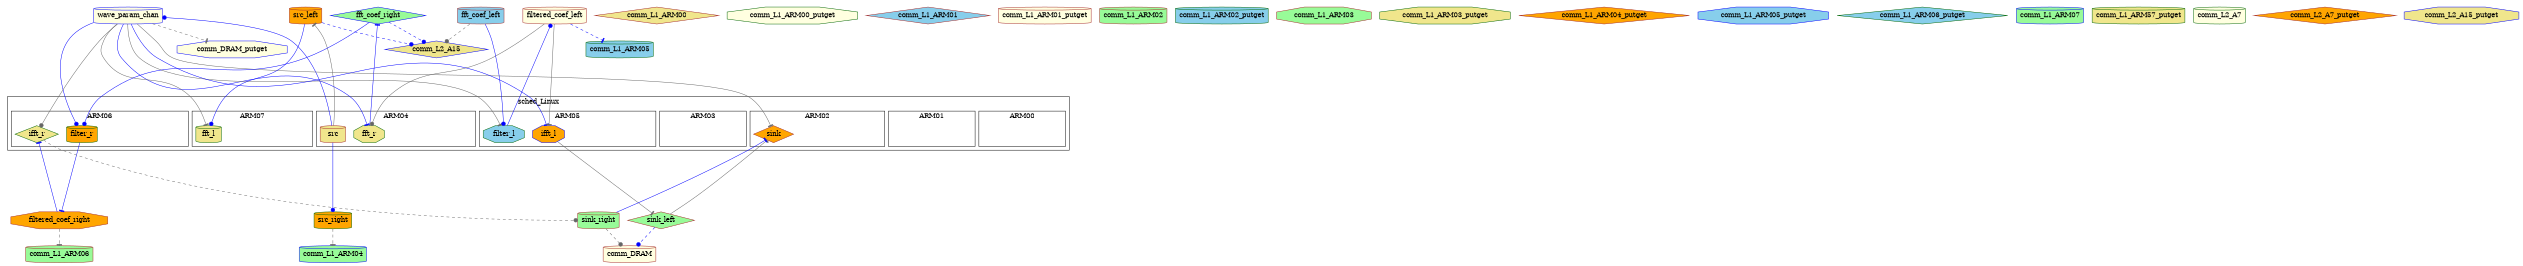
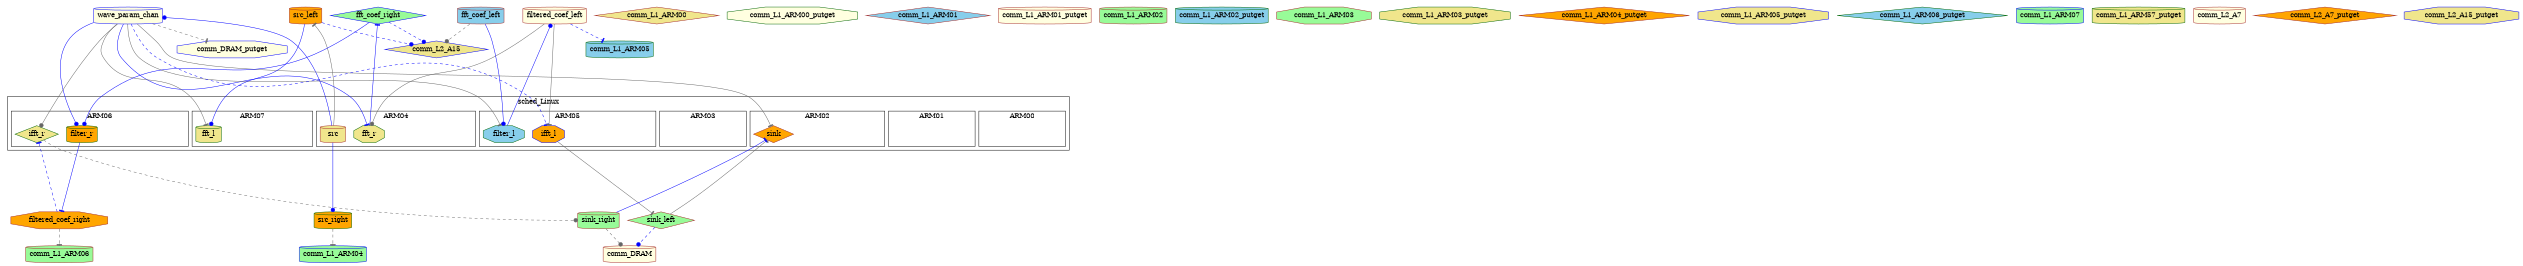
(1763, 16) -> (1763, 16)
(2220, 16) -> (2220, 16)
(338, 75) -> (338, 75)
(48, 178) -> (48, 178)
